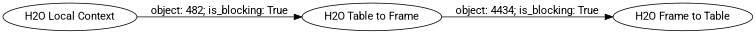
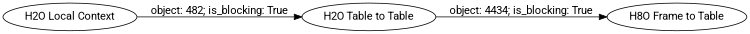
(372, 17) -> (369, 17)
(683, 17) -> (677, 17)
